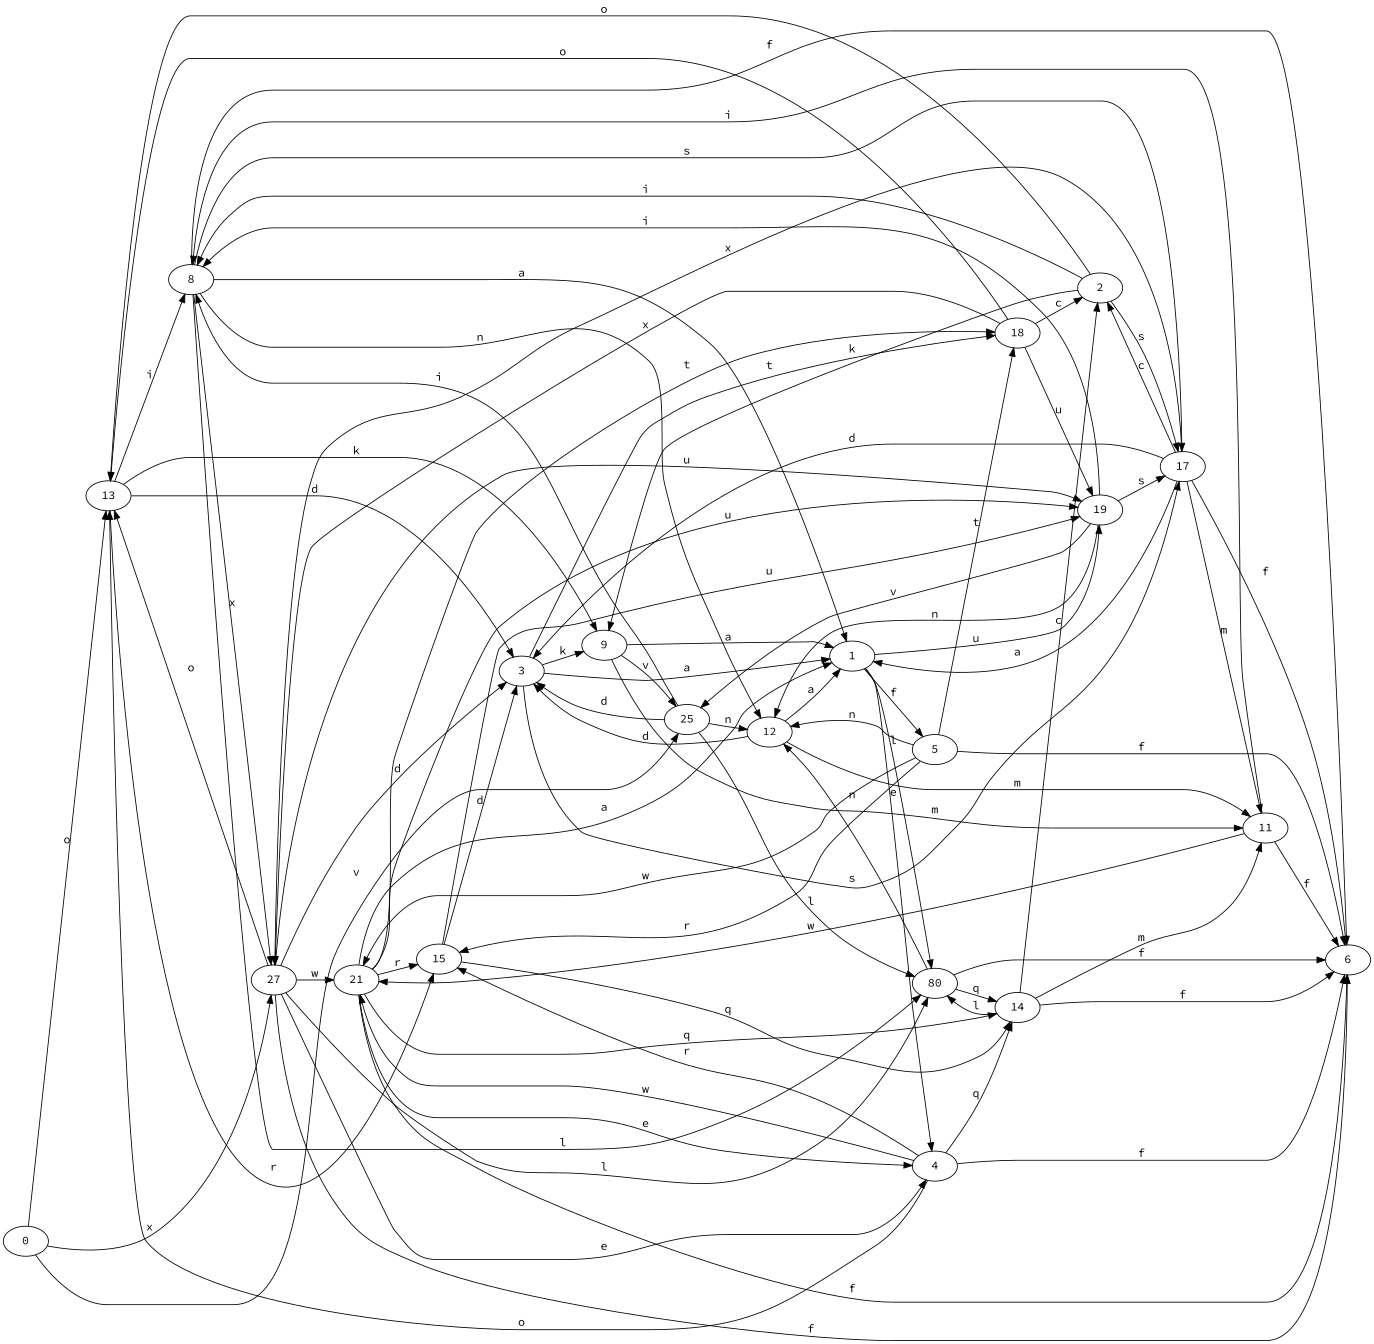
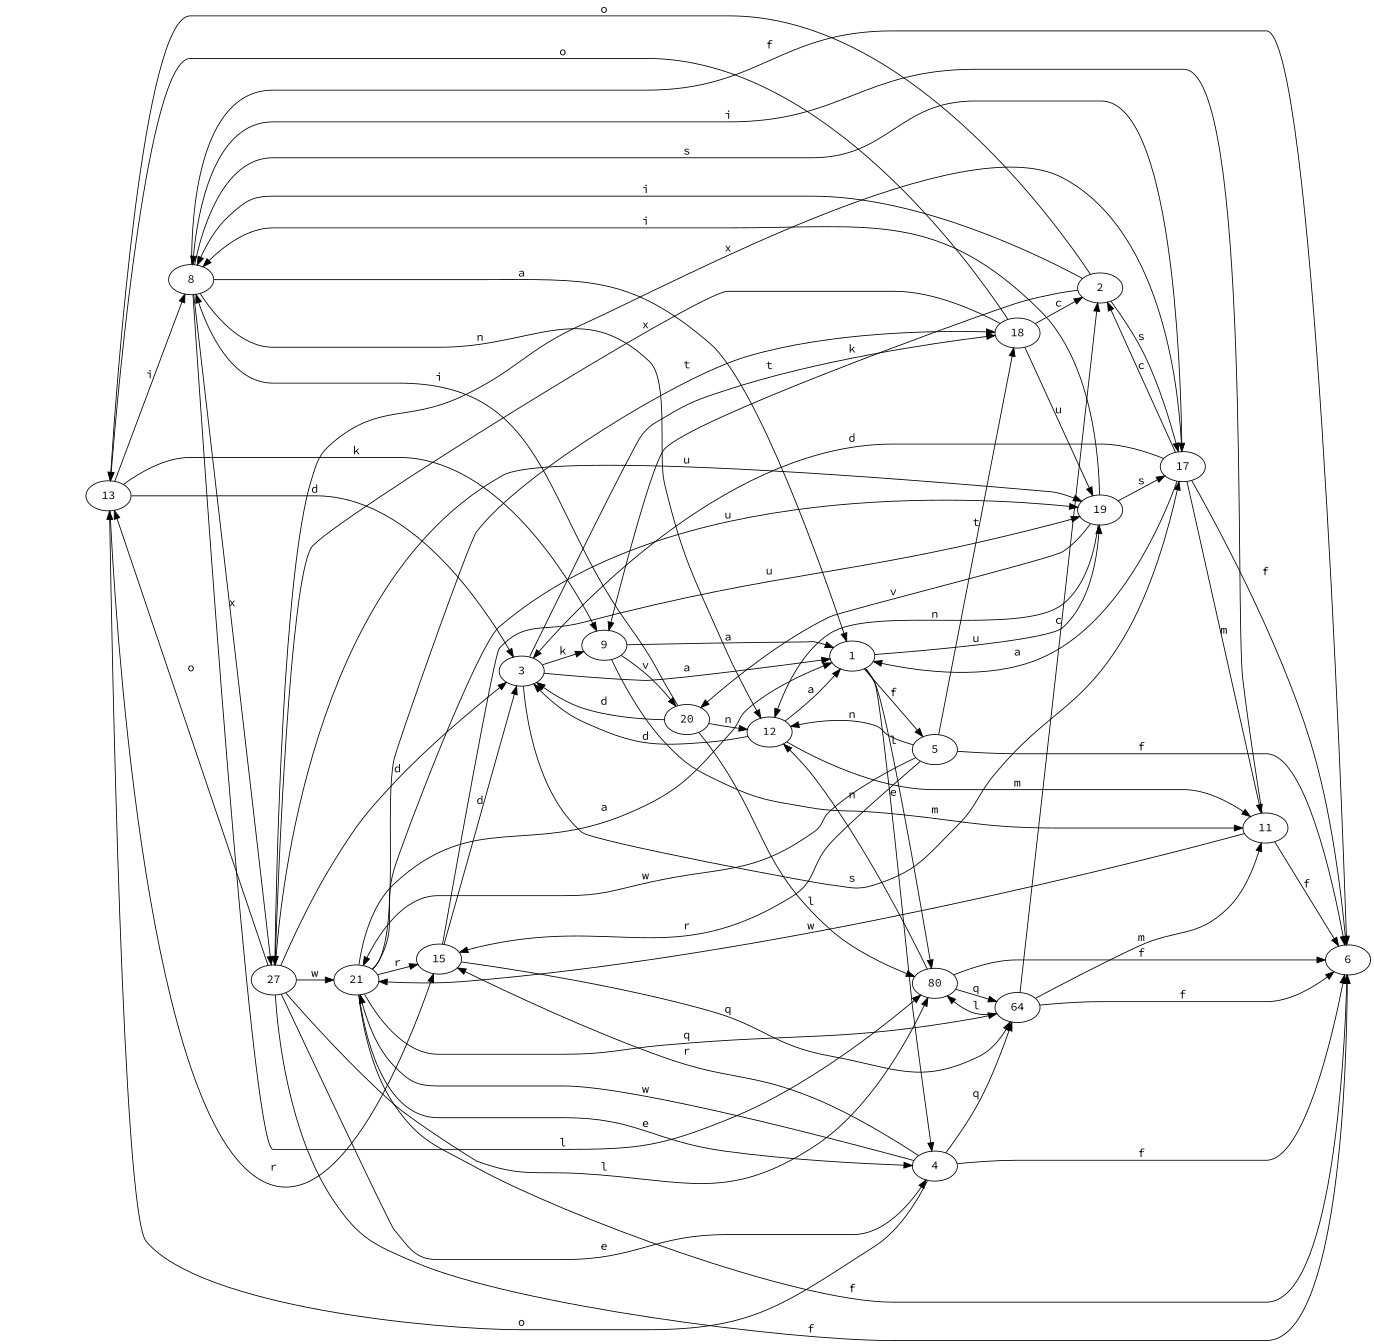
(687, 720) -> (687, 720)
(1018, 1008) -> (1018, 1008)
(26, 1241) -> none
